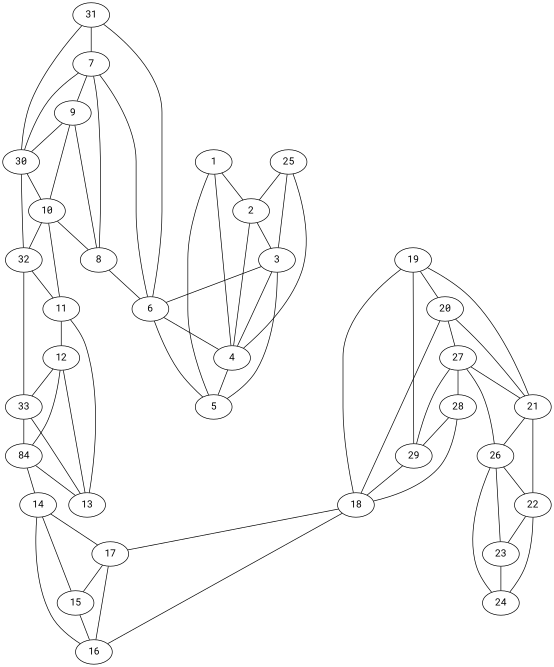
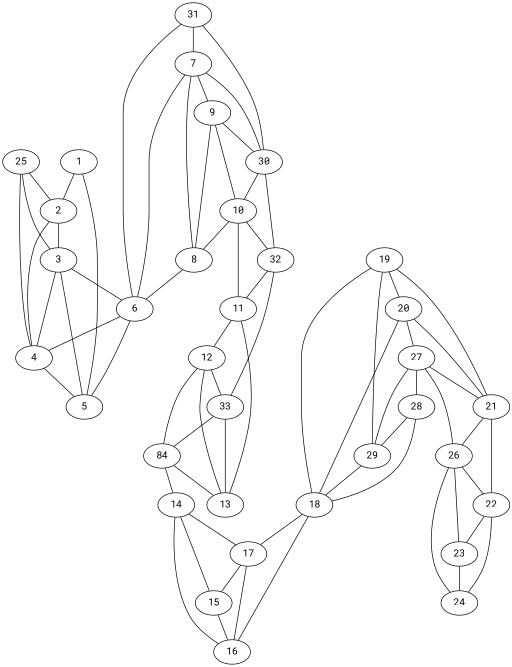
(223, 260) -> none
